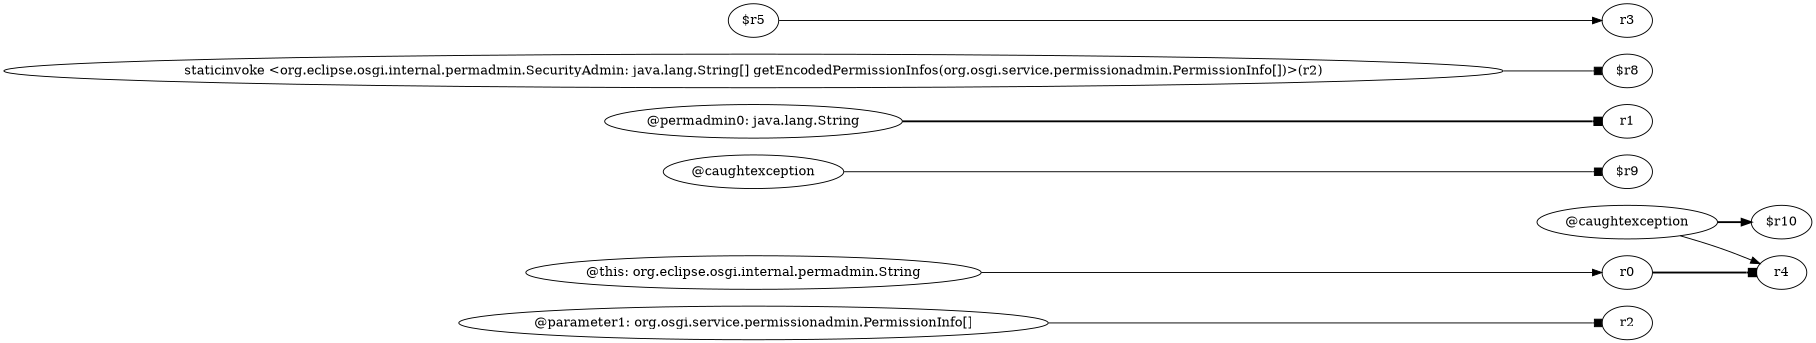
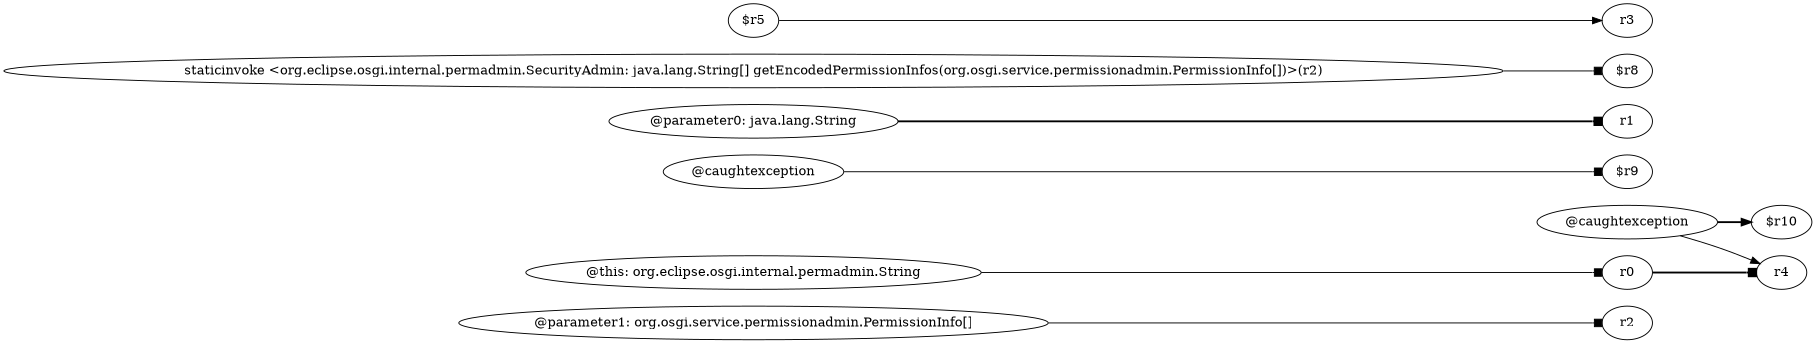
(754, 121) -> (754, 121)
(1287, 273) -> (1287, 273)
